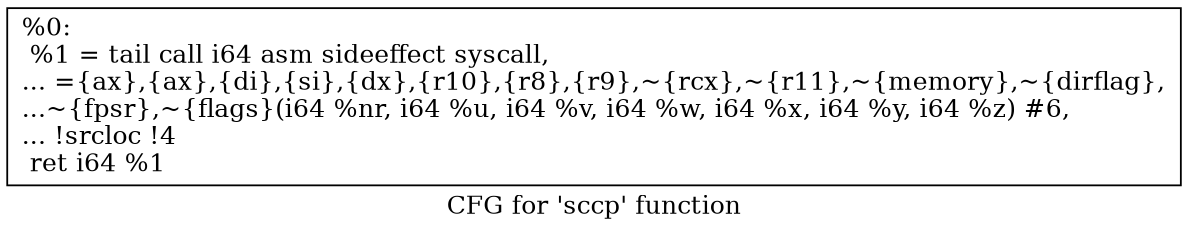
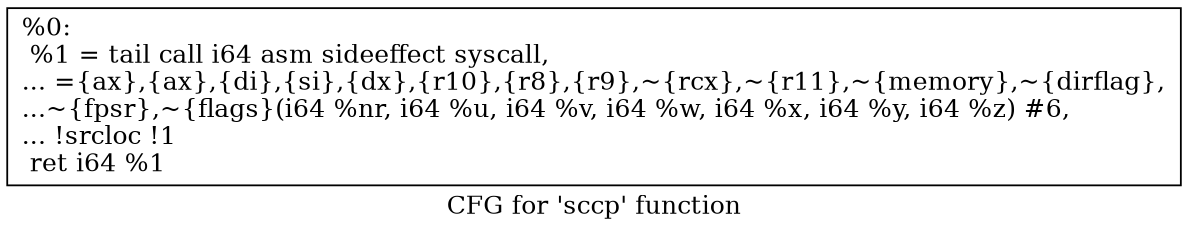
(99, 137) -> (99, 137)
